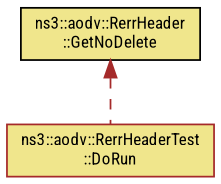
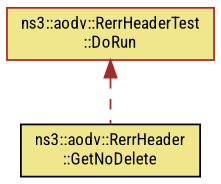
(111, 101) -> (111, 101)
